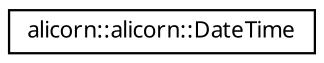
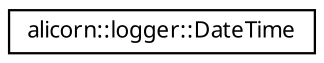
(162, 32) -> (162, 32)
